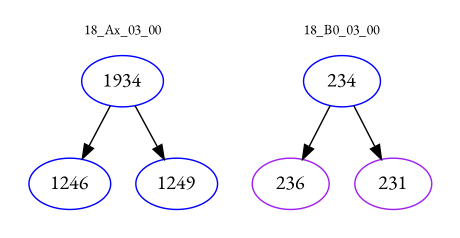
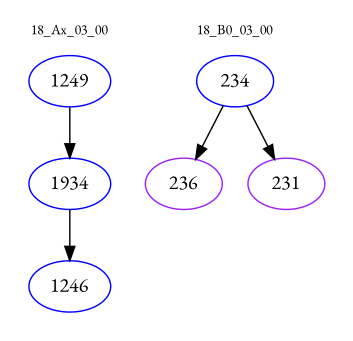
(146, 126) -> (70, 126)
